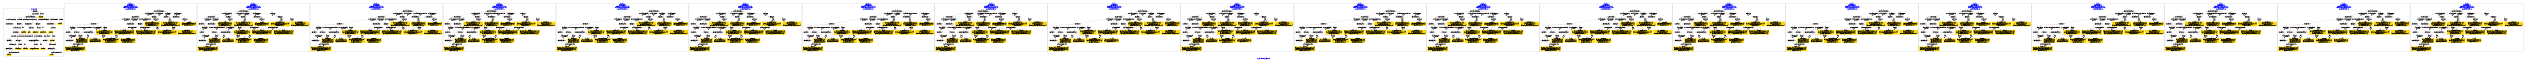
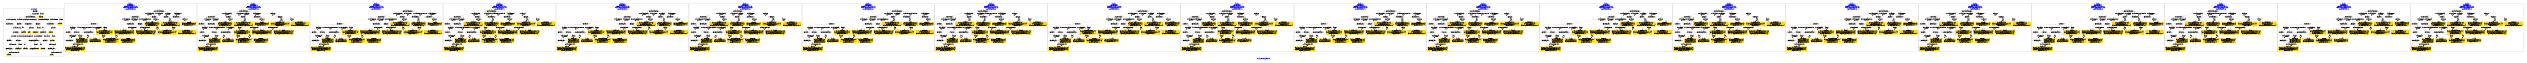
(43, 32) -> (43, 32)
(26, 49) -> (26, 49)
